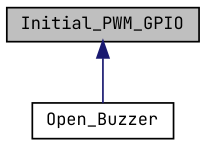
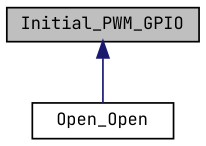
(103, 121) -> (103, 121)
